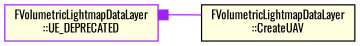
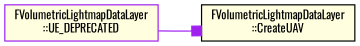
(186, 15) -> (174, 31)
